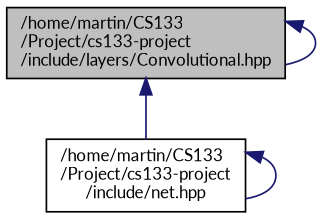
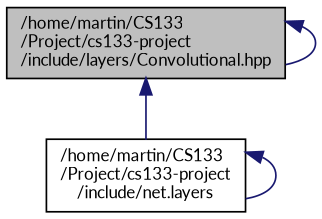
(146, 176) -> (146, 176)
